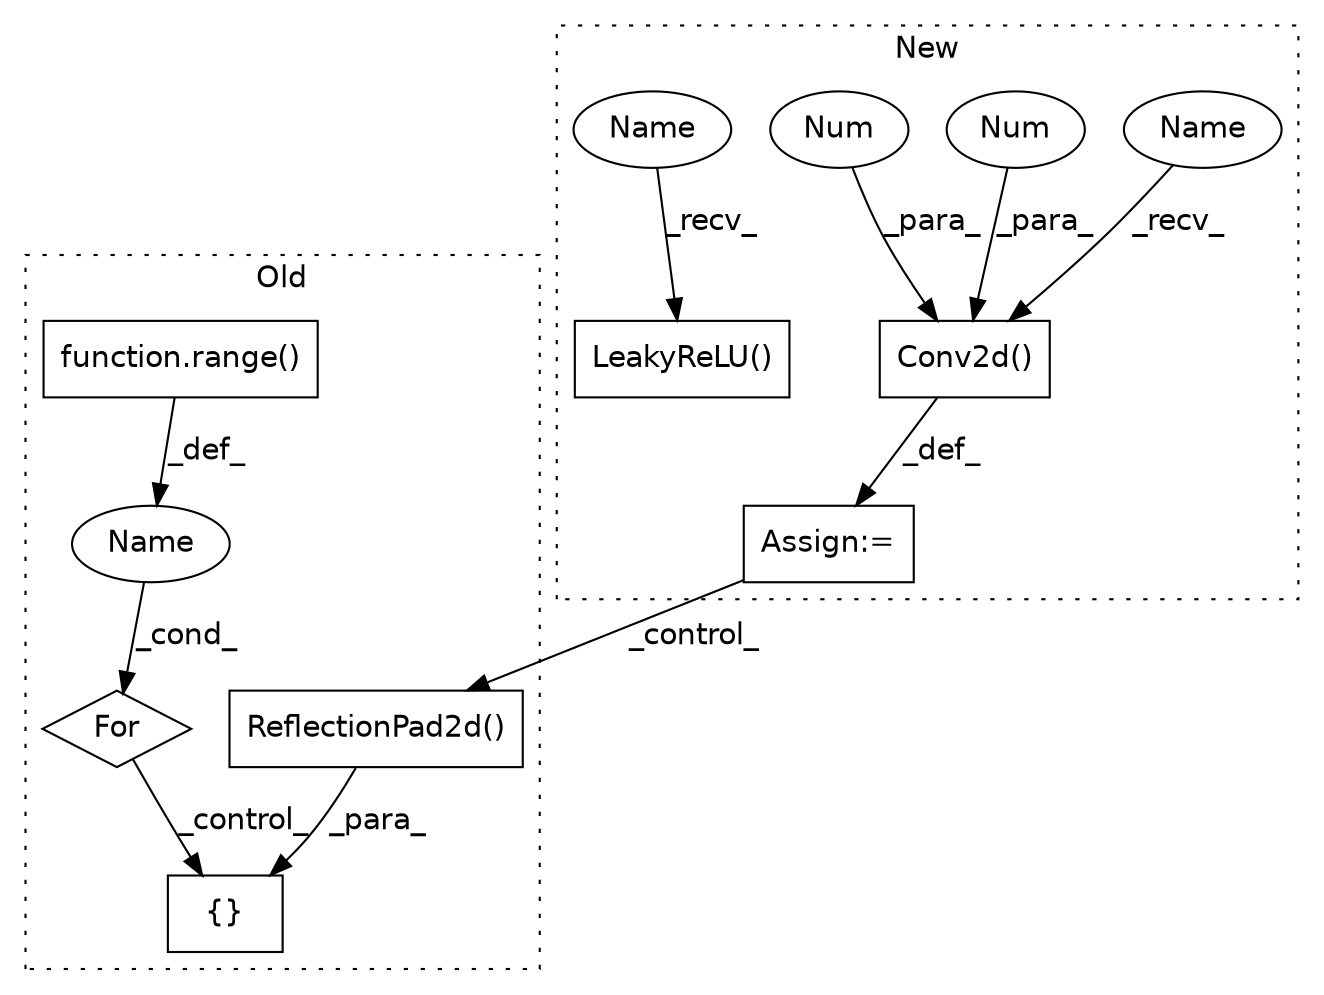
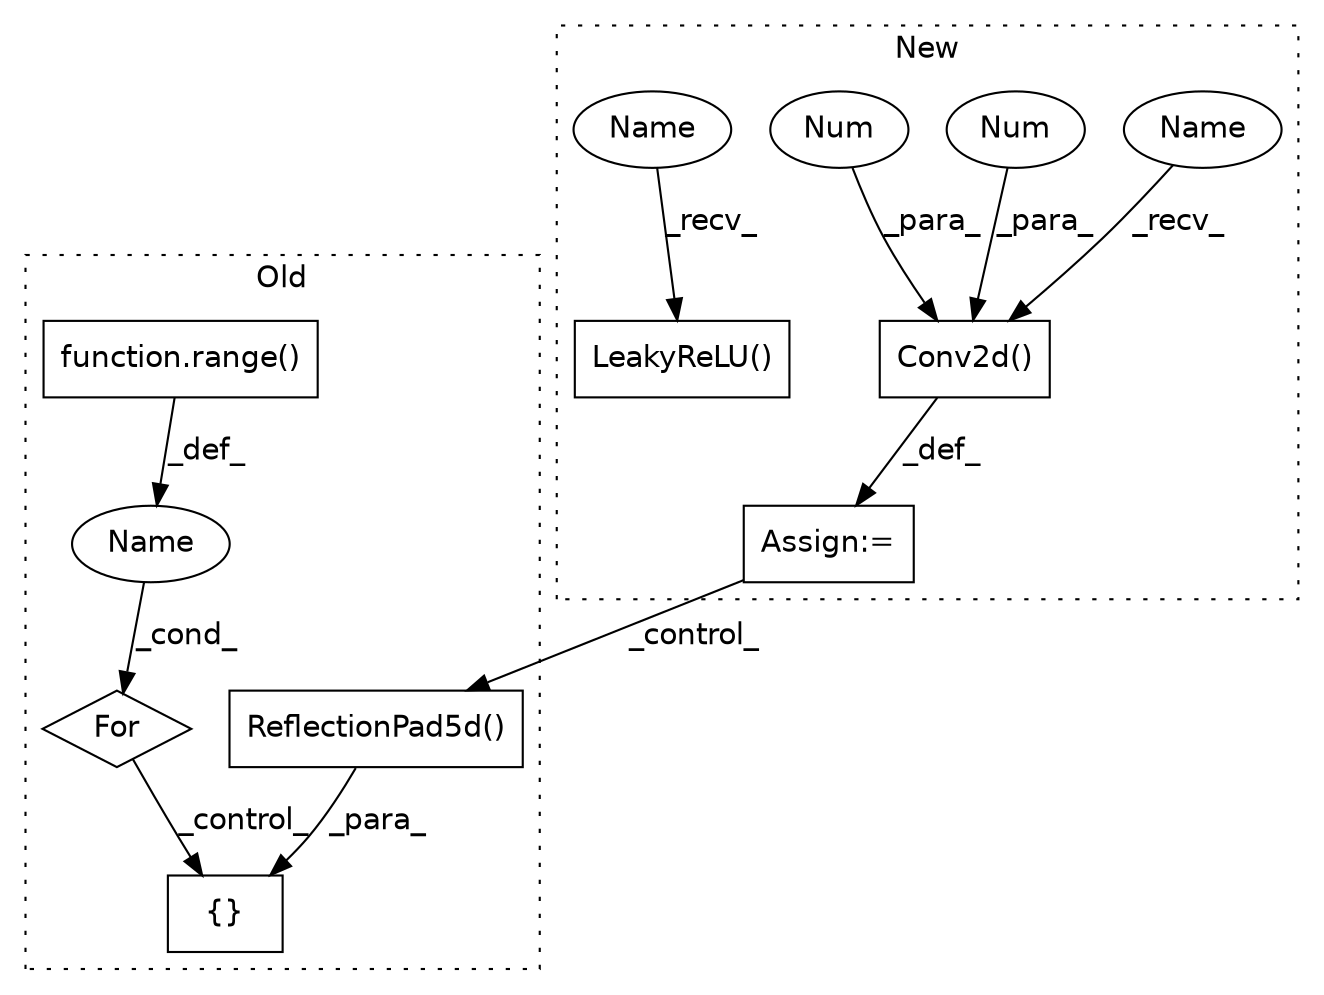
(376, 729) -> (376, 729)
